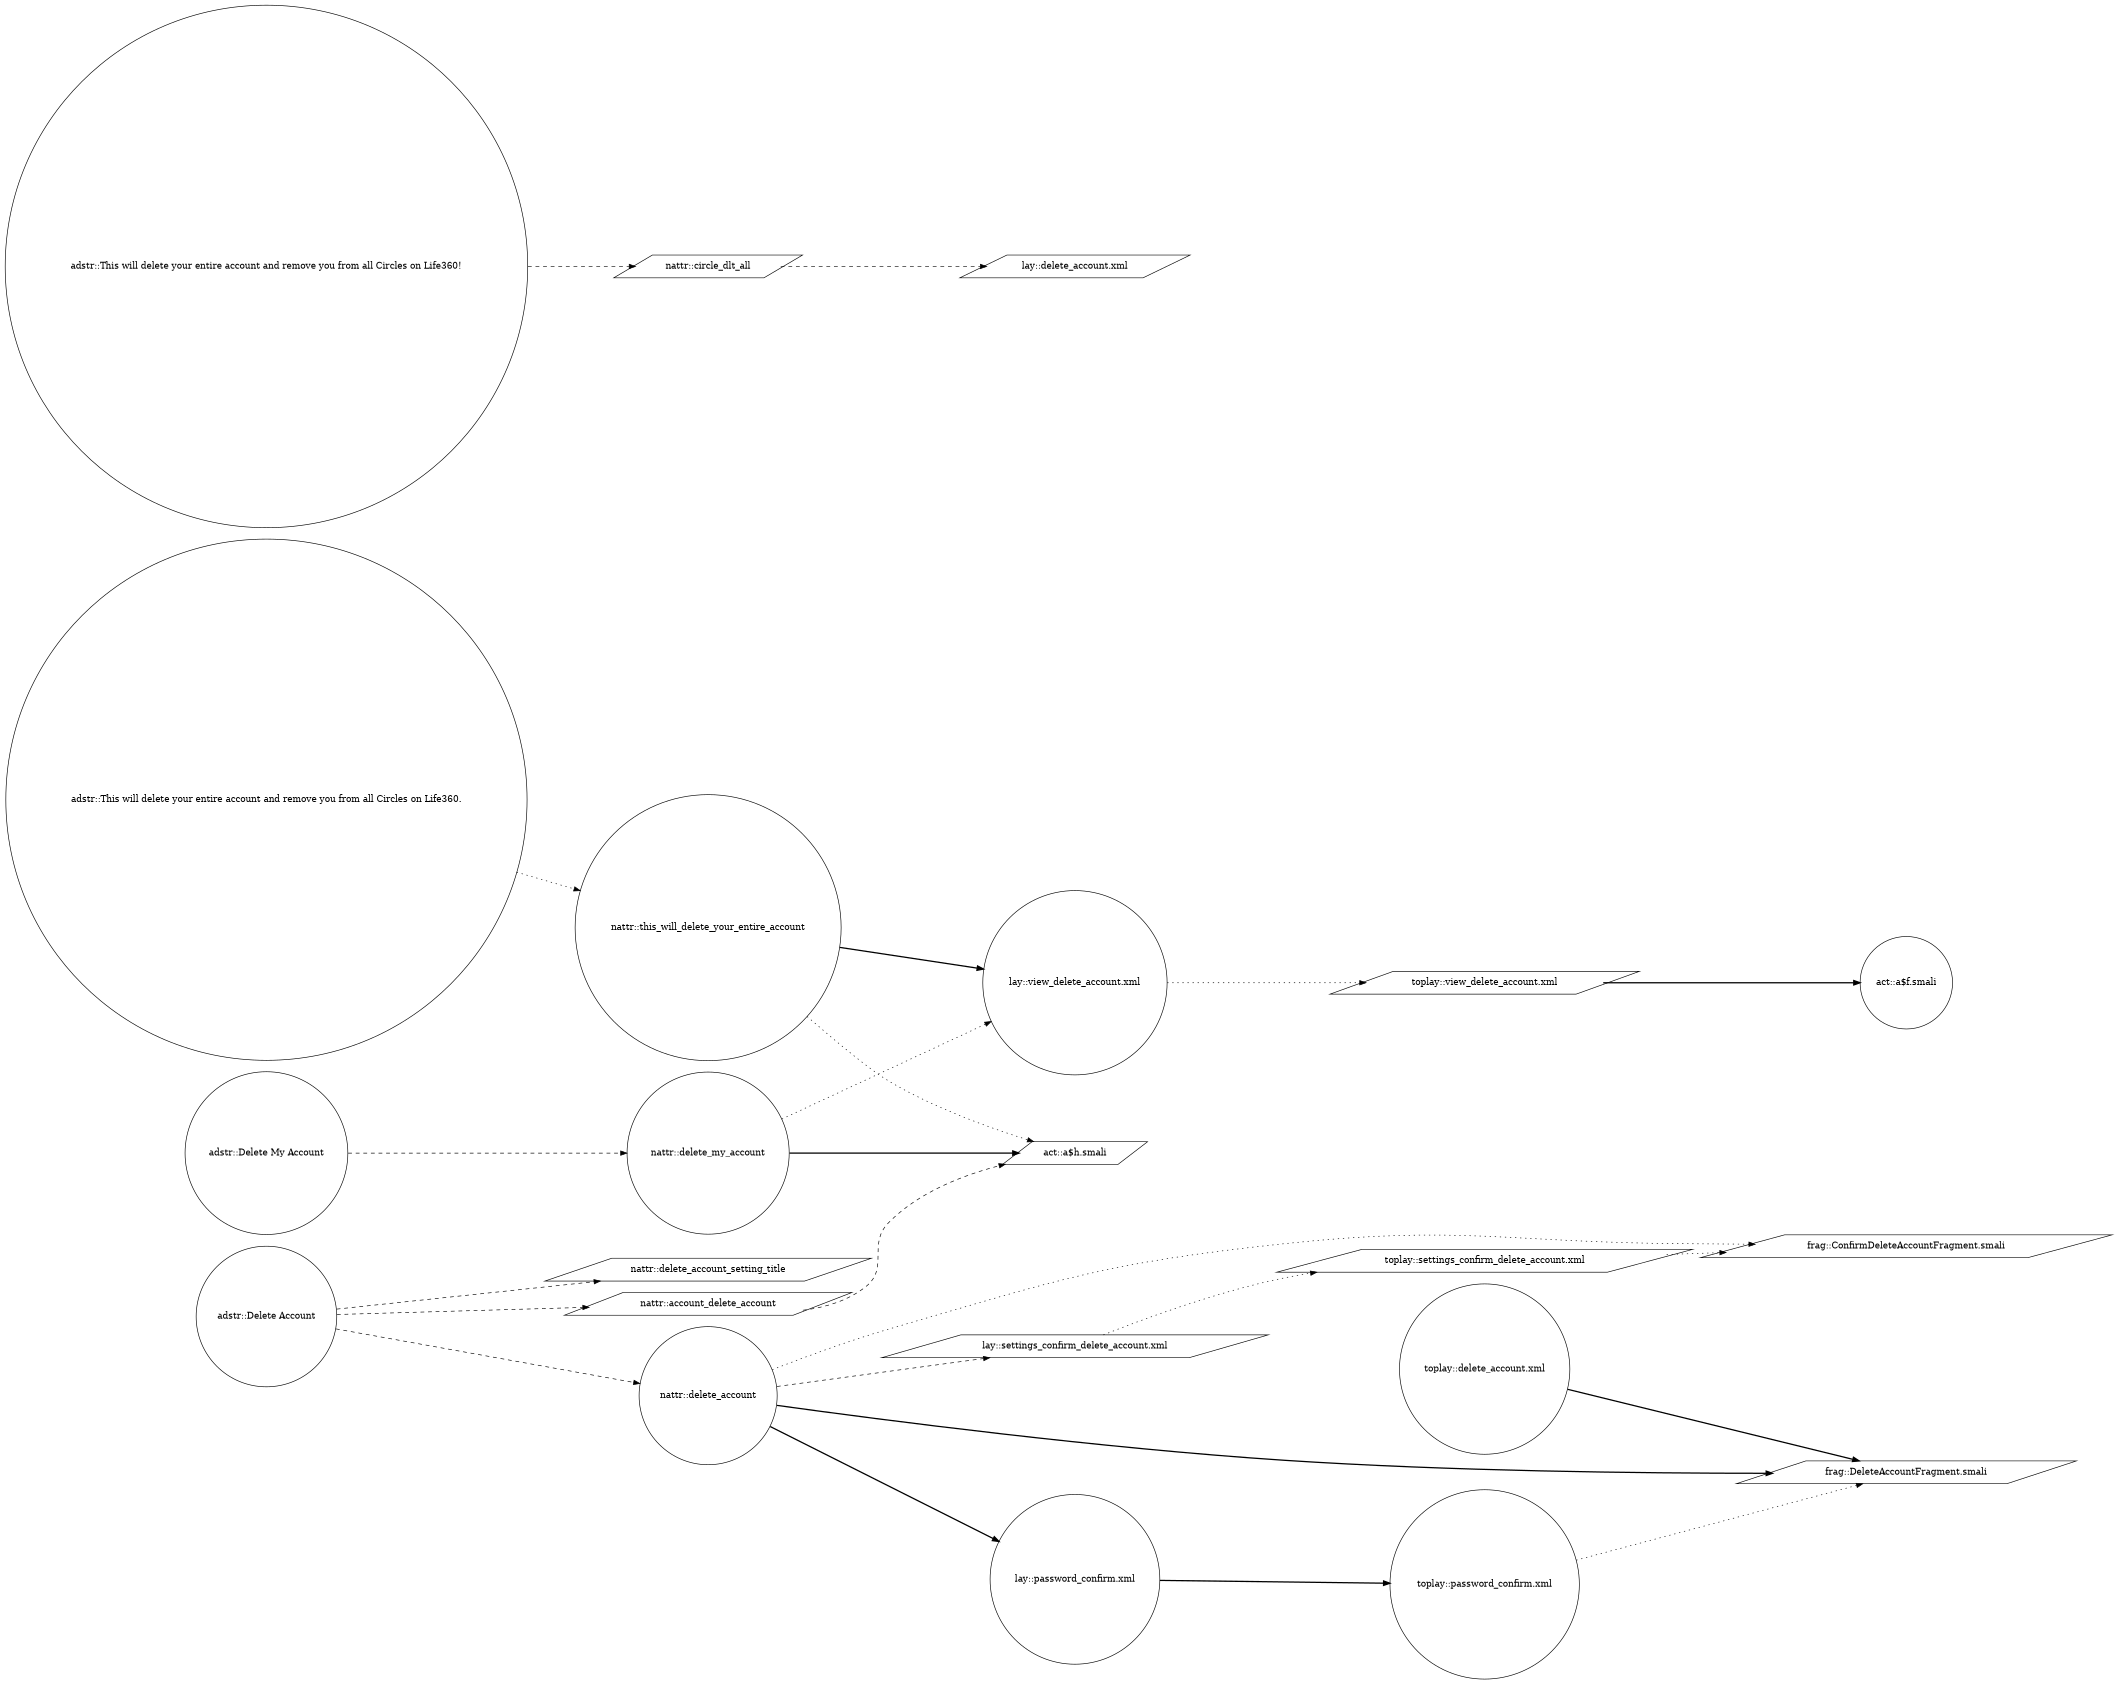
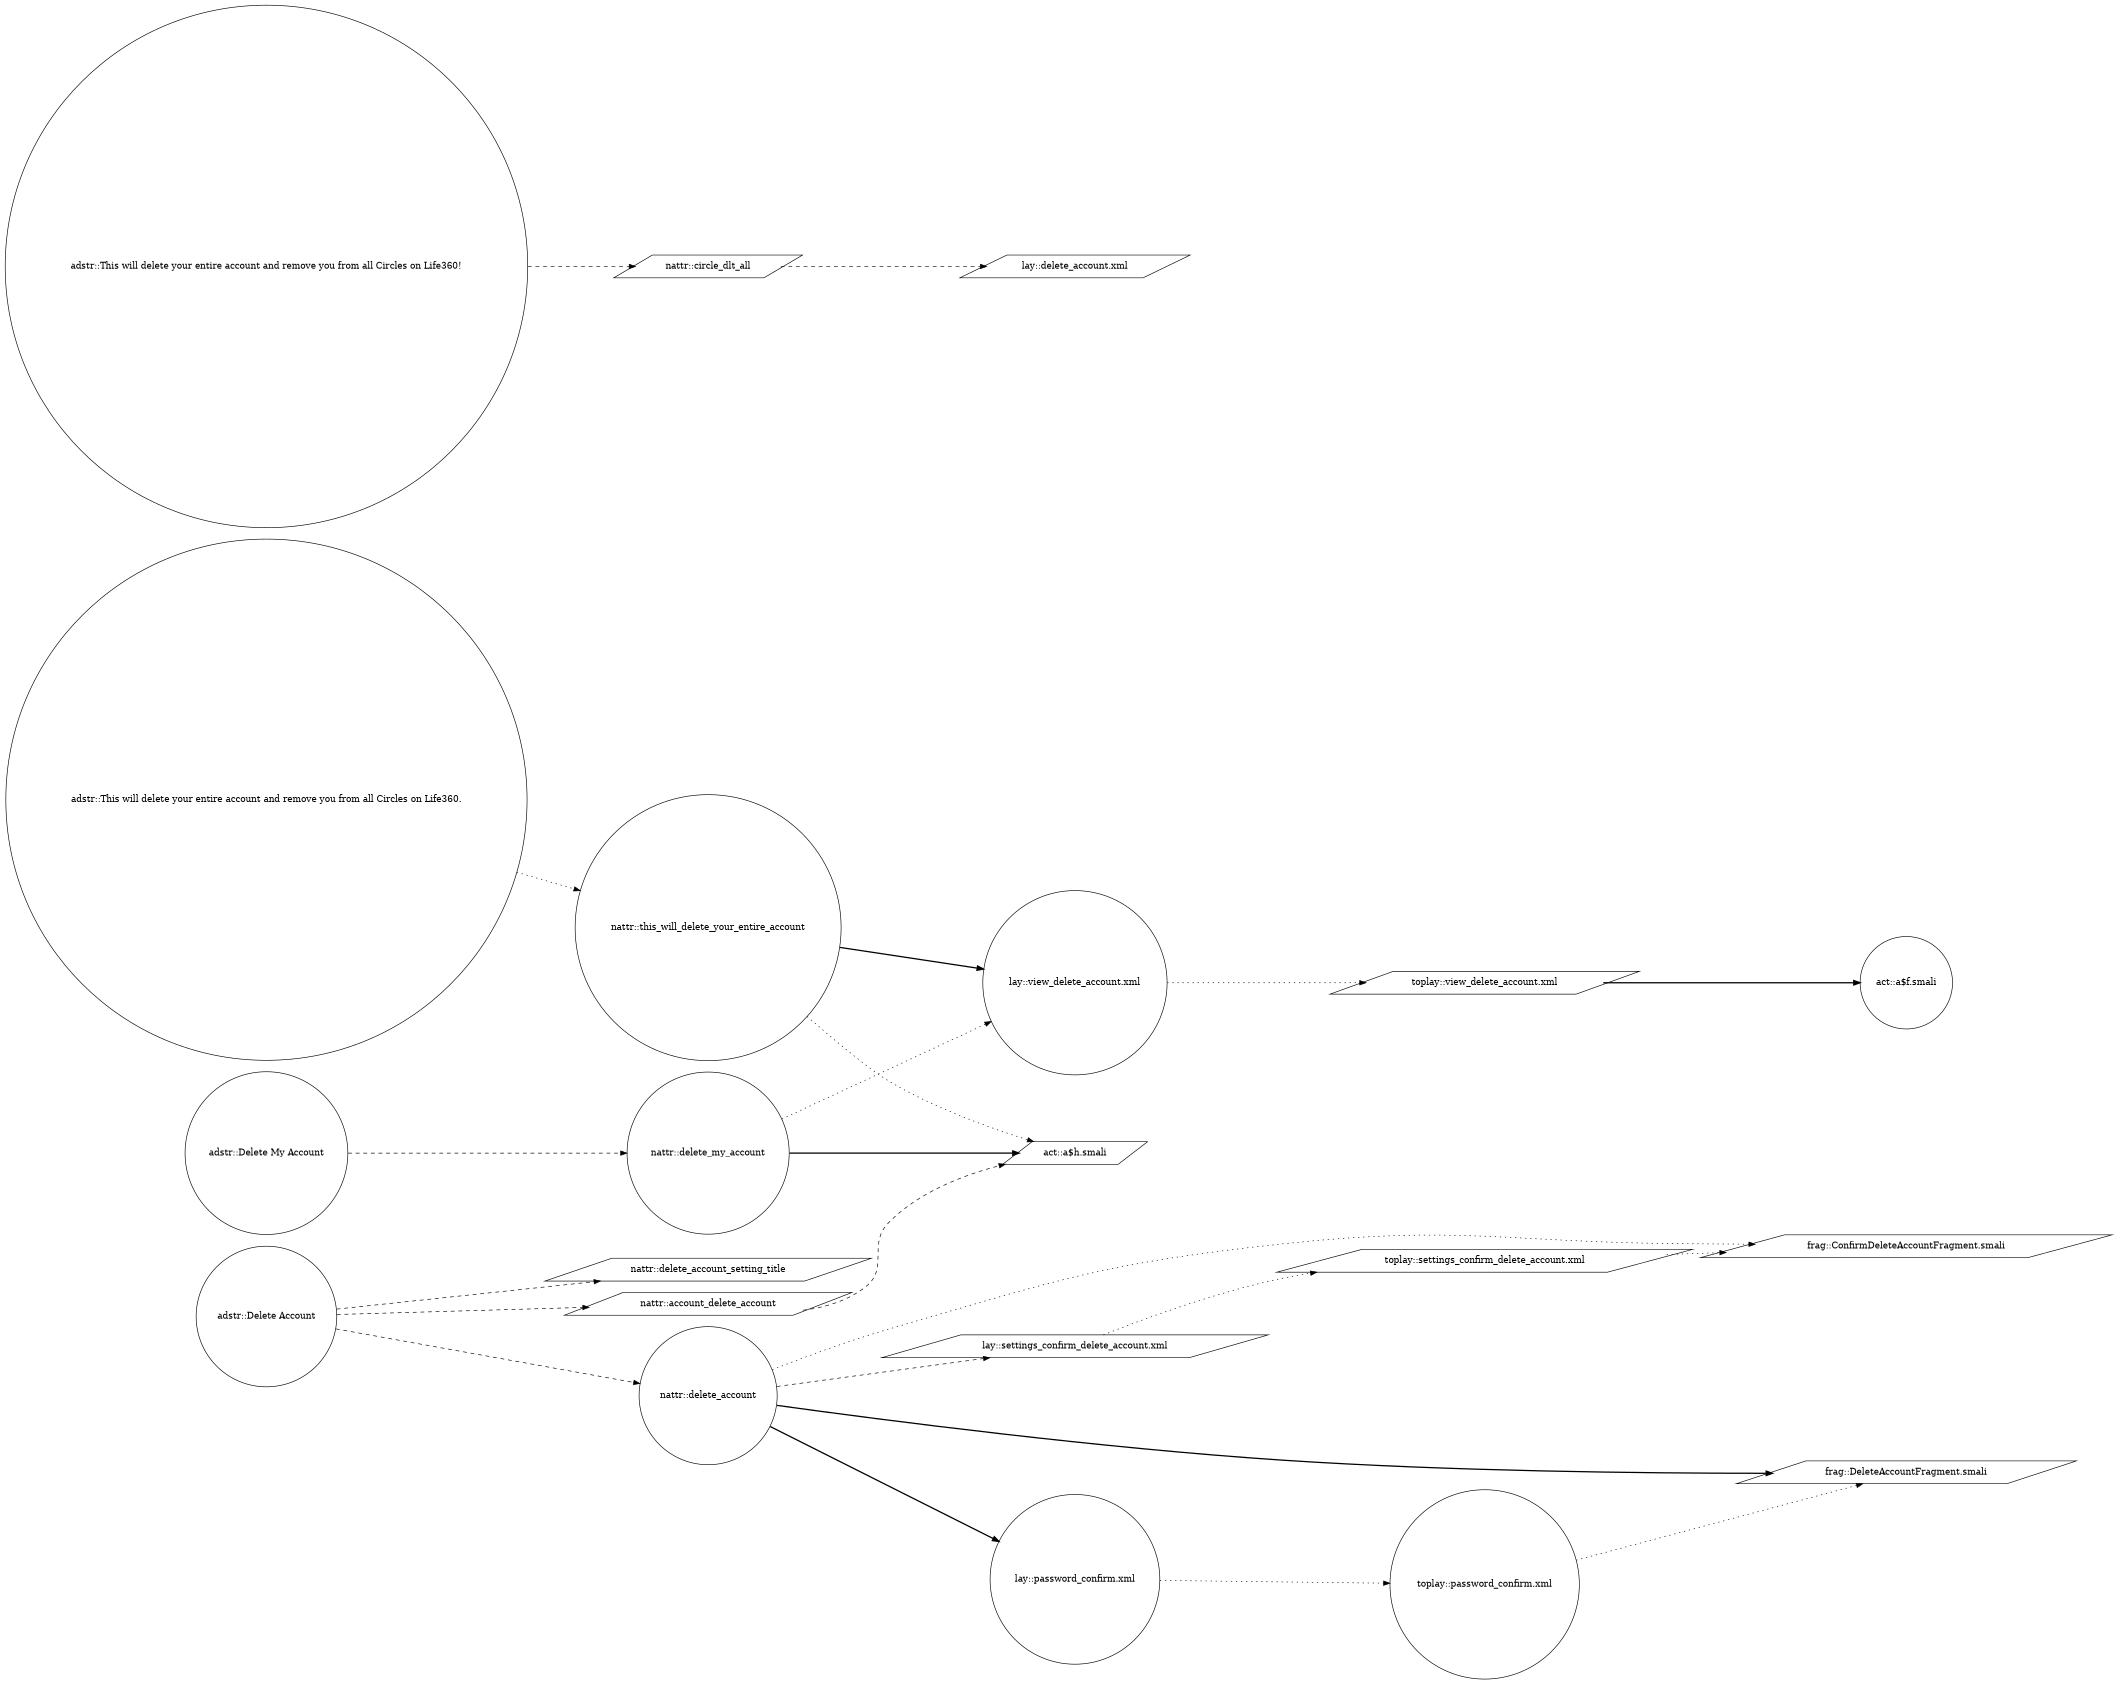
(1485, 1369) -> none
(1272, 1582) -> (1272, 1582)
